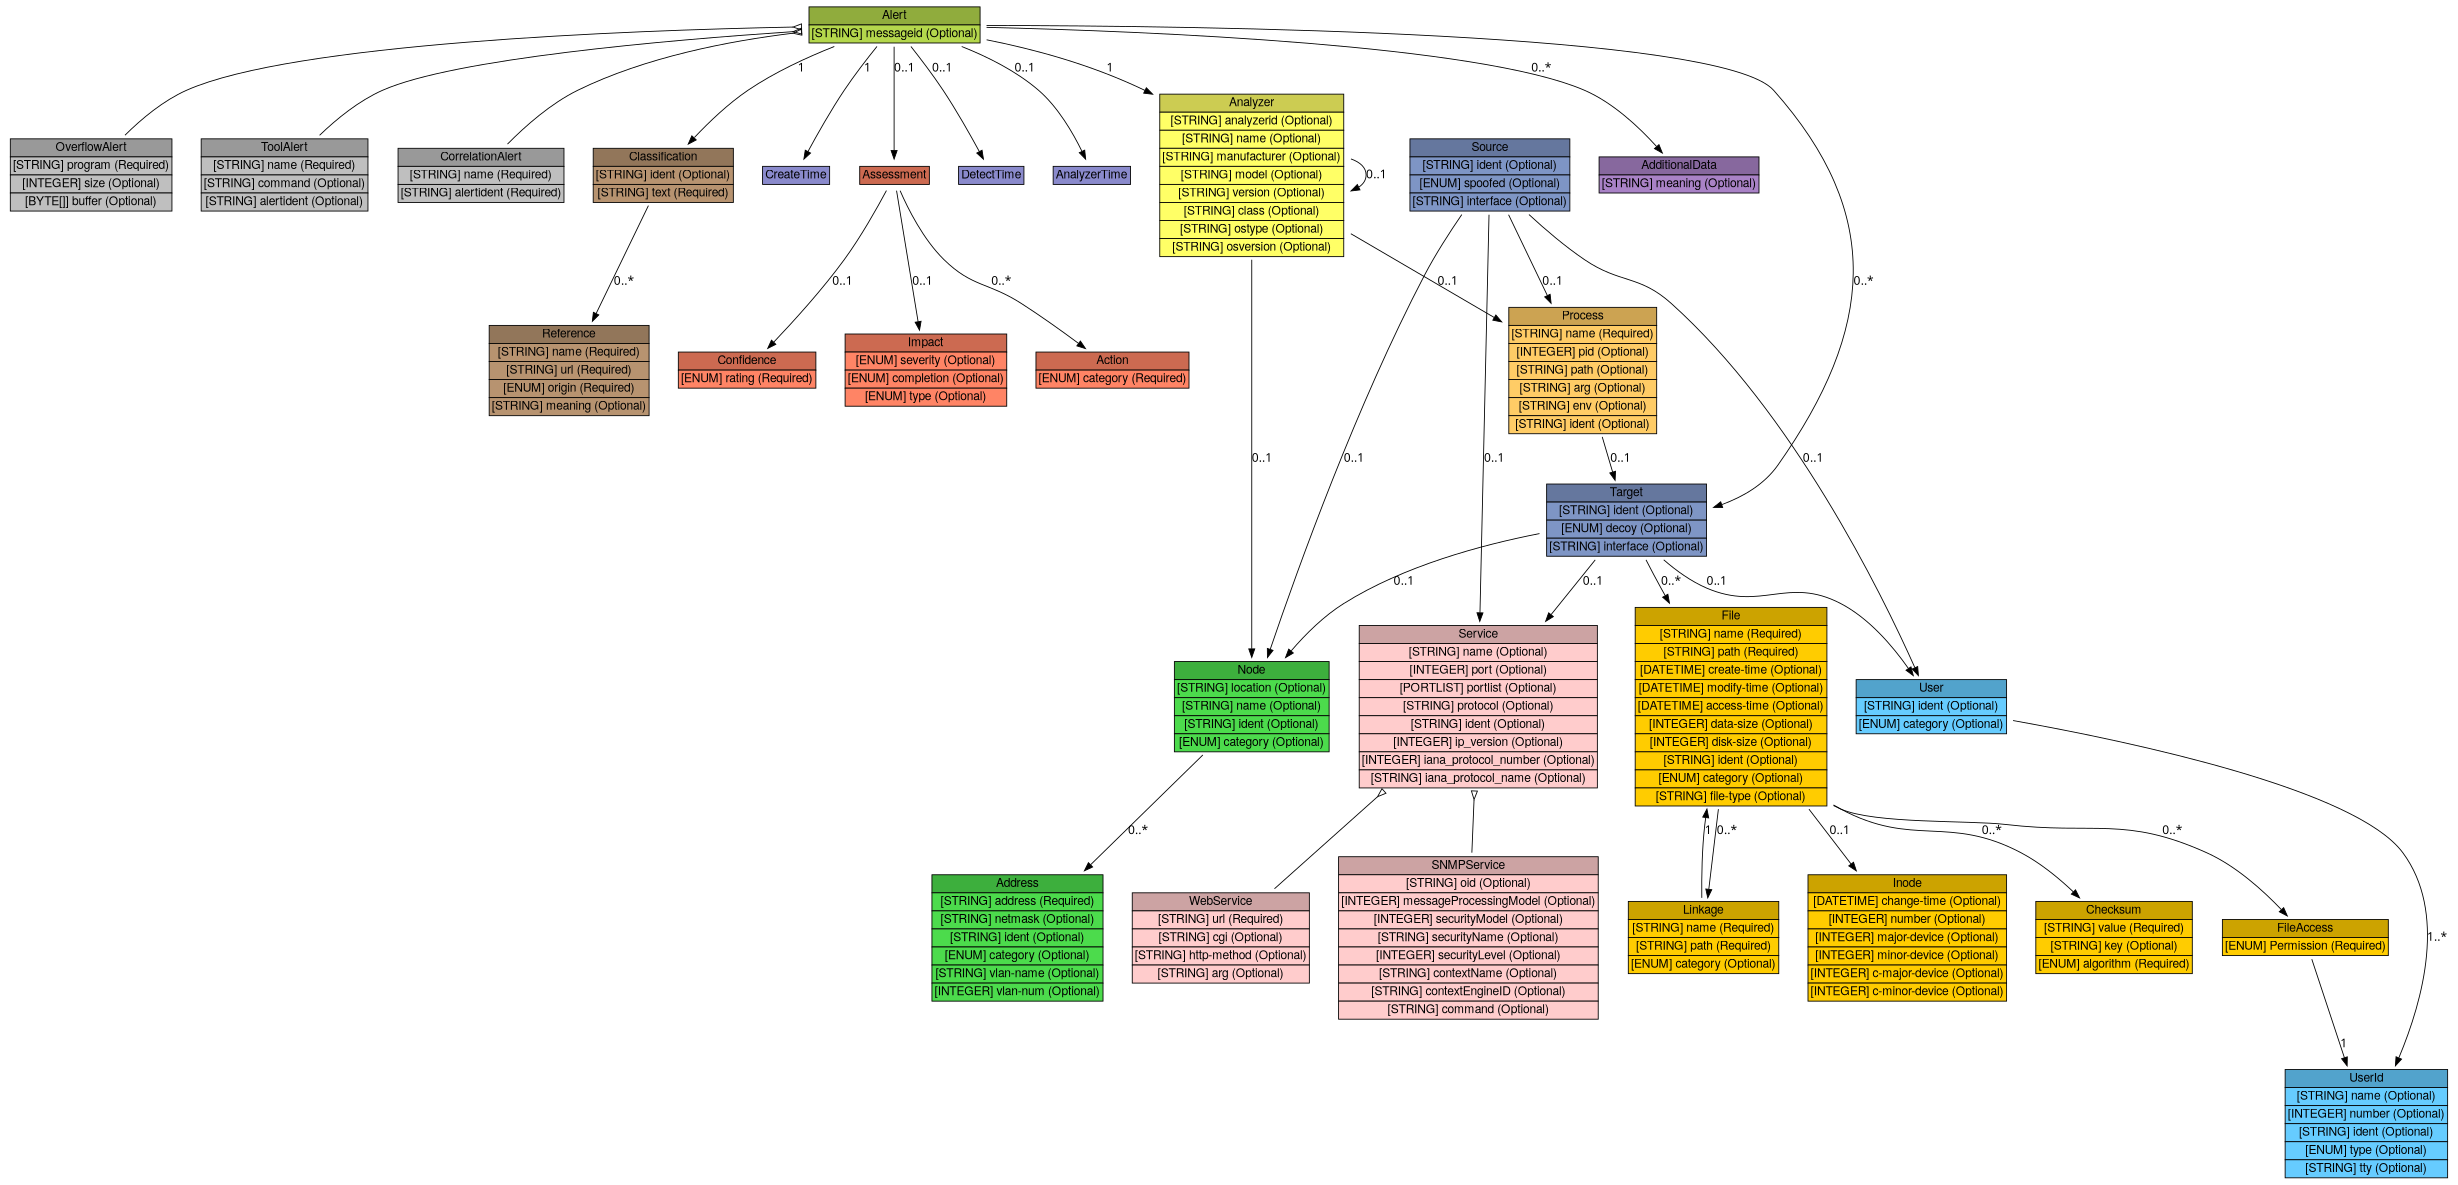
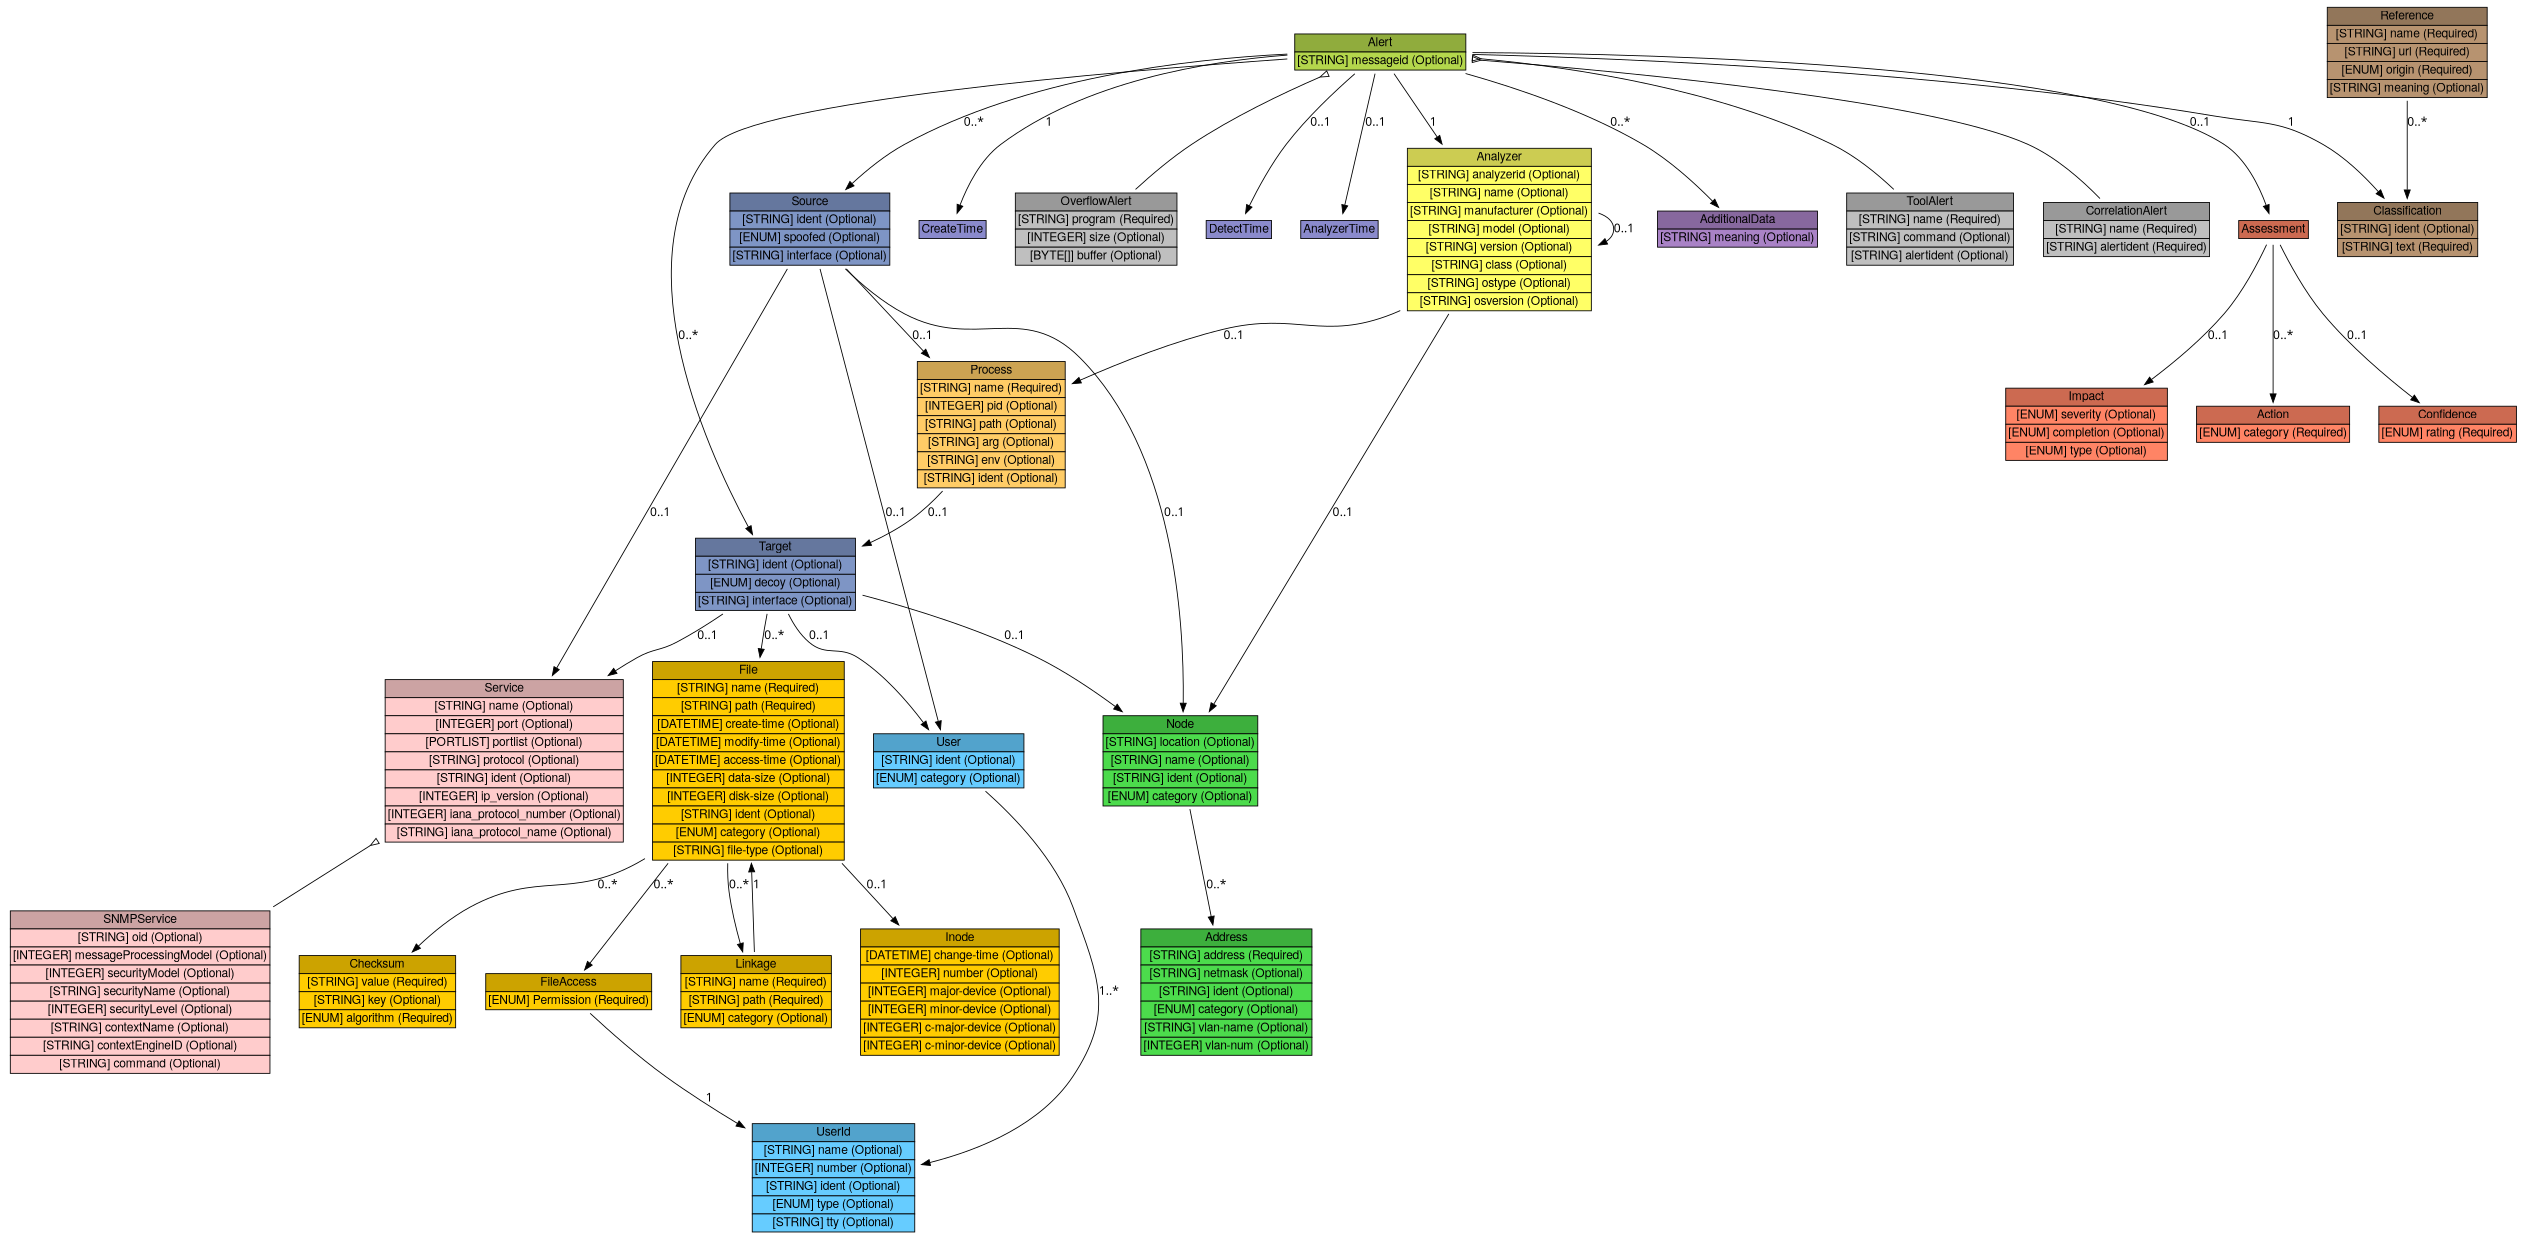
none -> (1059, 86)
(622, 260) -> (2407, 145)
(1221, 938) -> none
